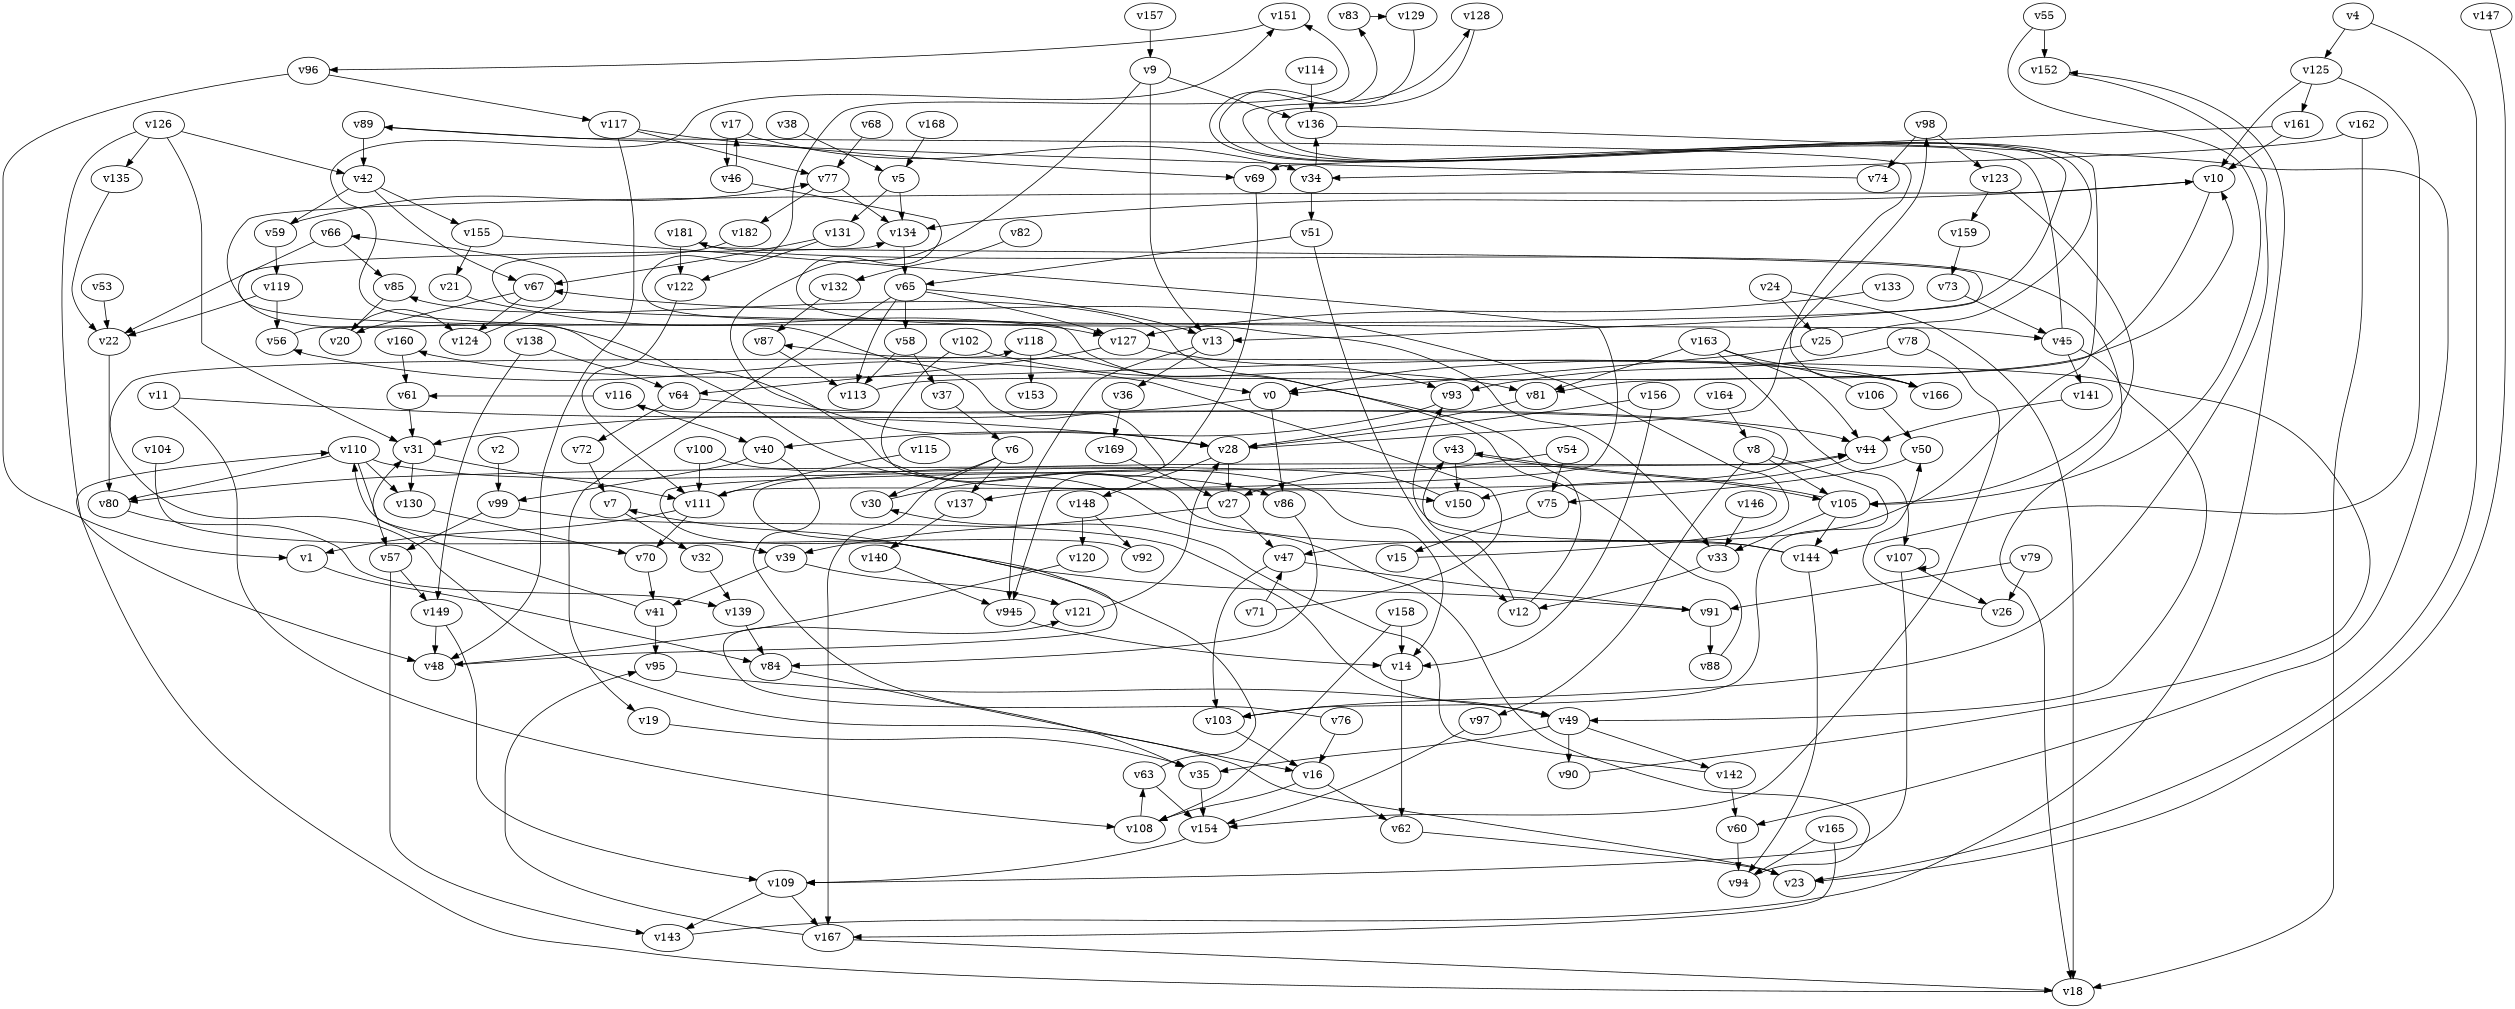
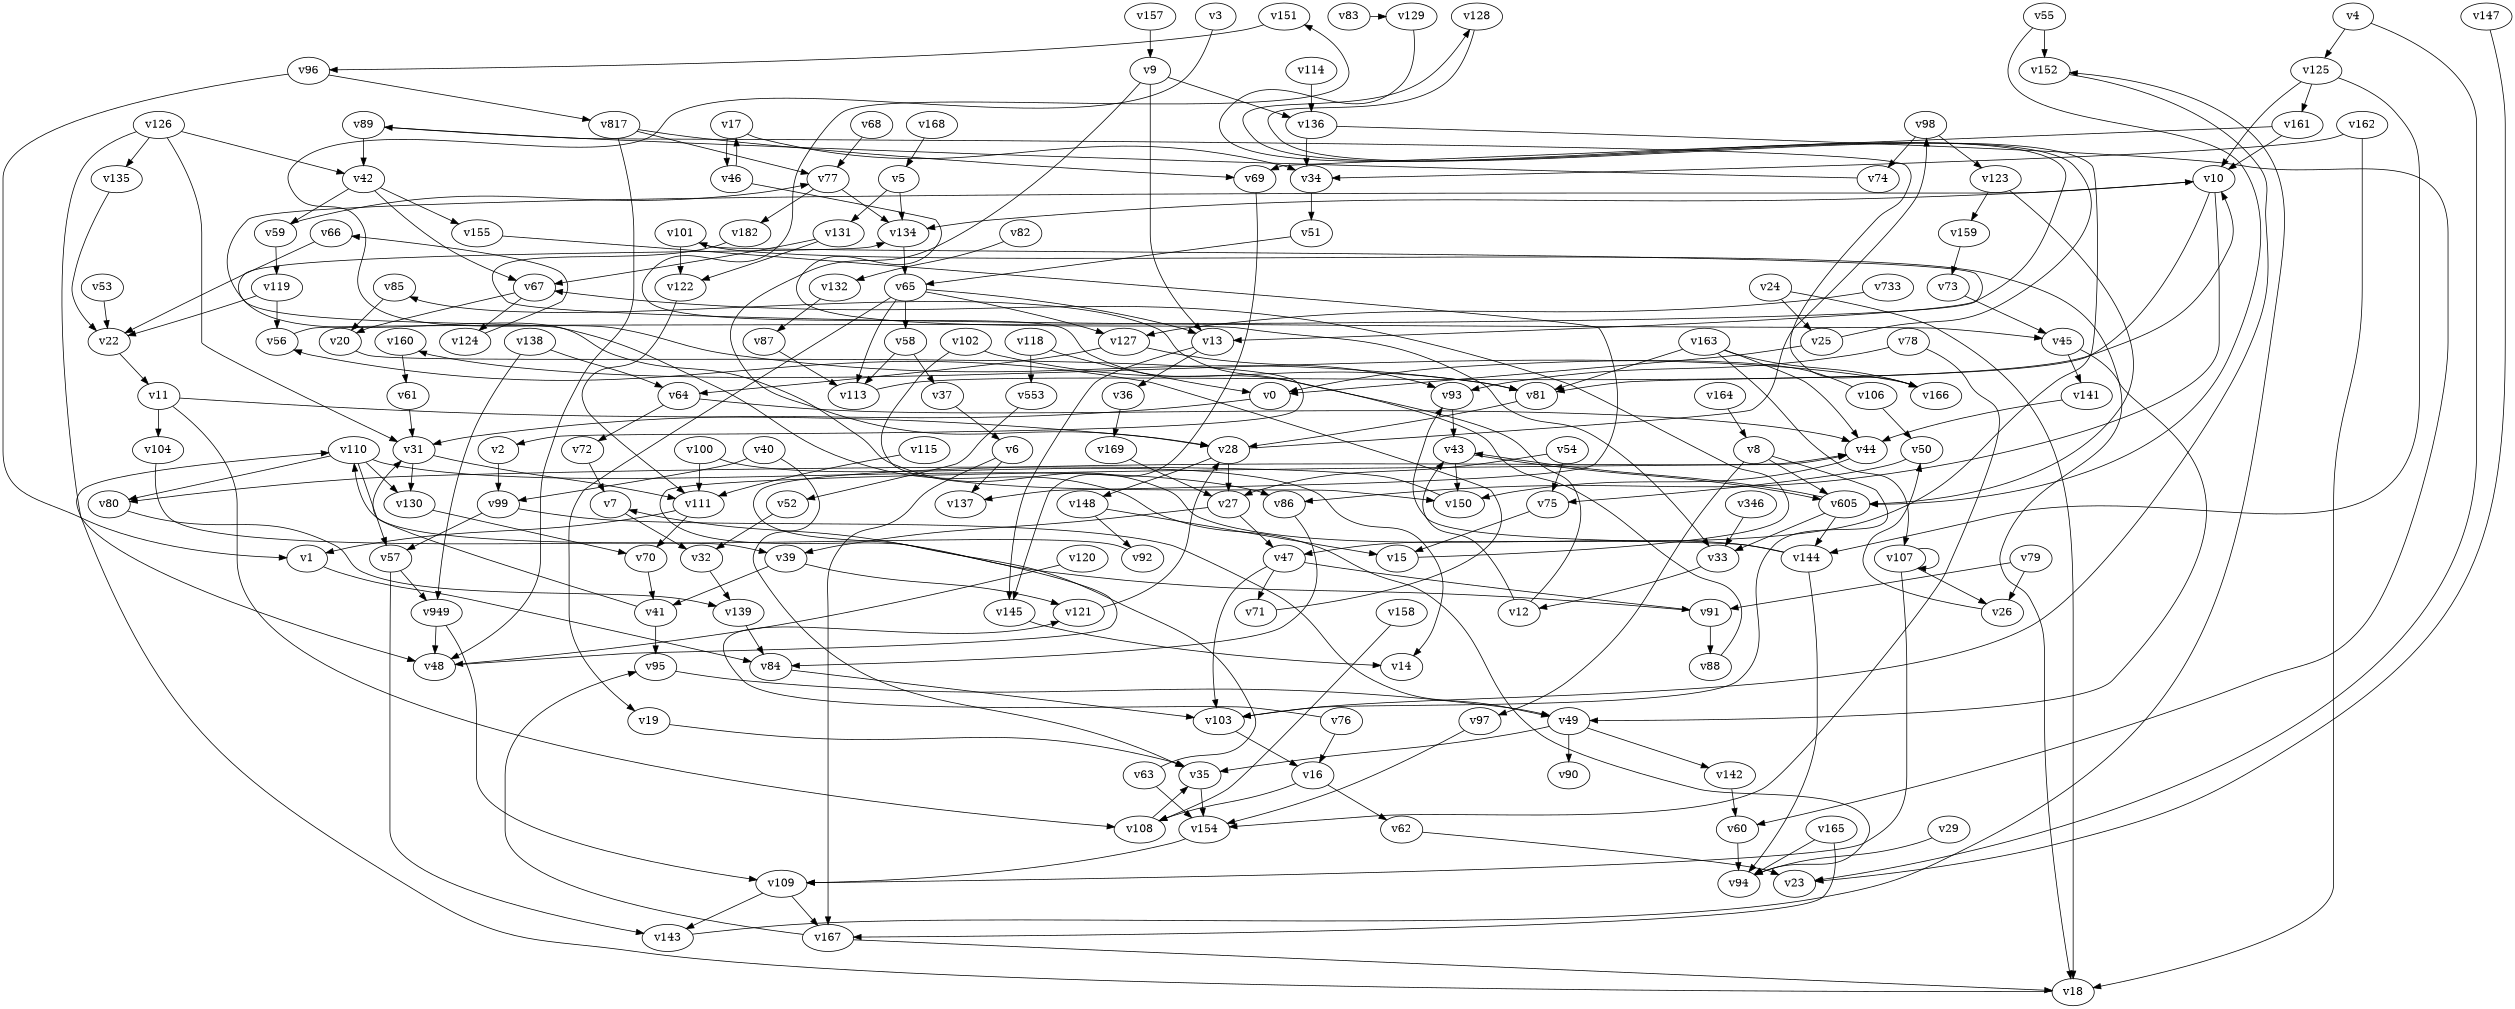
none -> (1216, 17)
(614, 125) -> (614, 125)
(787, 125) -> none
(1316, 156) -> (1306, 148)
(1579, 156) -> none
(681, 233) -> (681, 233)
(356, 255) -> none
(450, 288) -> none
(1888, 288) -> (1888, 288)
(380, 313) -> (1303, 399)
(2045, 374) -> none
(619, 396) -> none
(1031, 396) -> (1031, 396)
(1654, 396) -> none
(1361, 402) -> none
(109, 403) -> (131, 366)
none -> (159, 419)
(1180, 436) -> (1453, 419)
(1277, 452) -> (1860, 477)
none -> (787, 504)
(872, 504) -> none
(1751, 504) -> (1751, 504)
(1844, 504) -> (1844, 504)
(1082, 528) -> (1238, 531)
(875, 559) -> none
(1273, 590) -> (1267, 581)
(437, 613) -> (437, 613)
(1009, 613) -> (1009, 613)
(1402, 631) -> none
(525, 634) -> none
(1038, 720) -> (1019, 697)
(1402, 741) -> none
(1142, 806) -> (1167, 805)
none -> (1949, 830)
